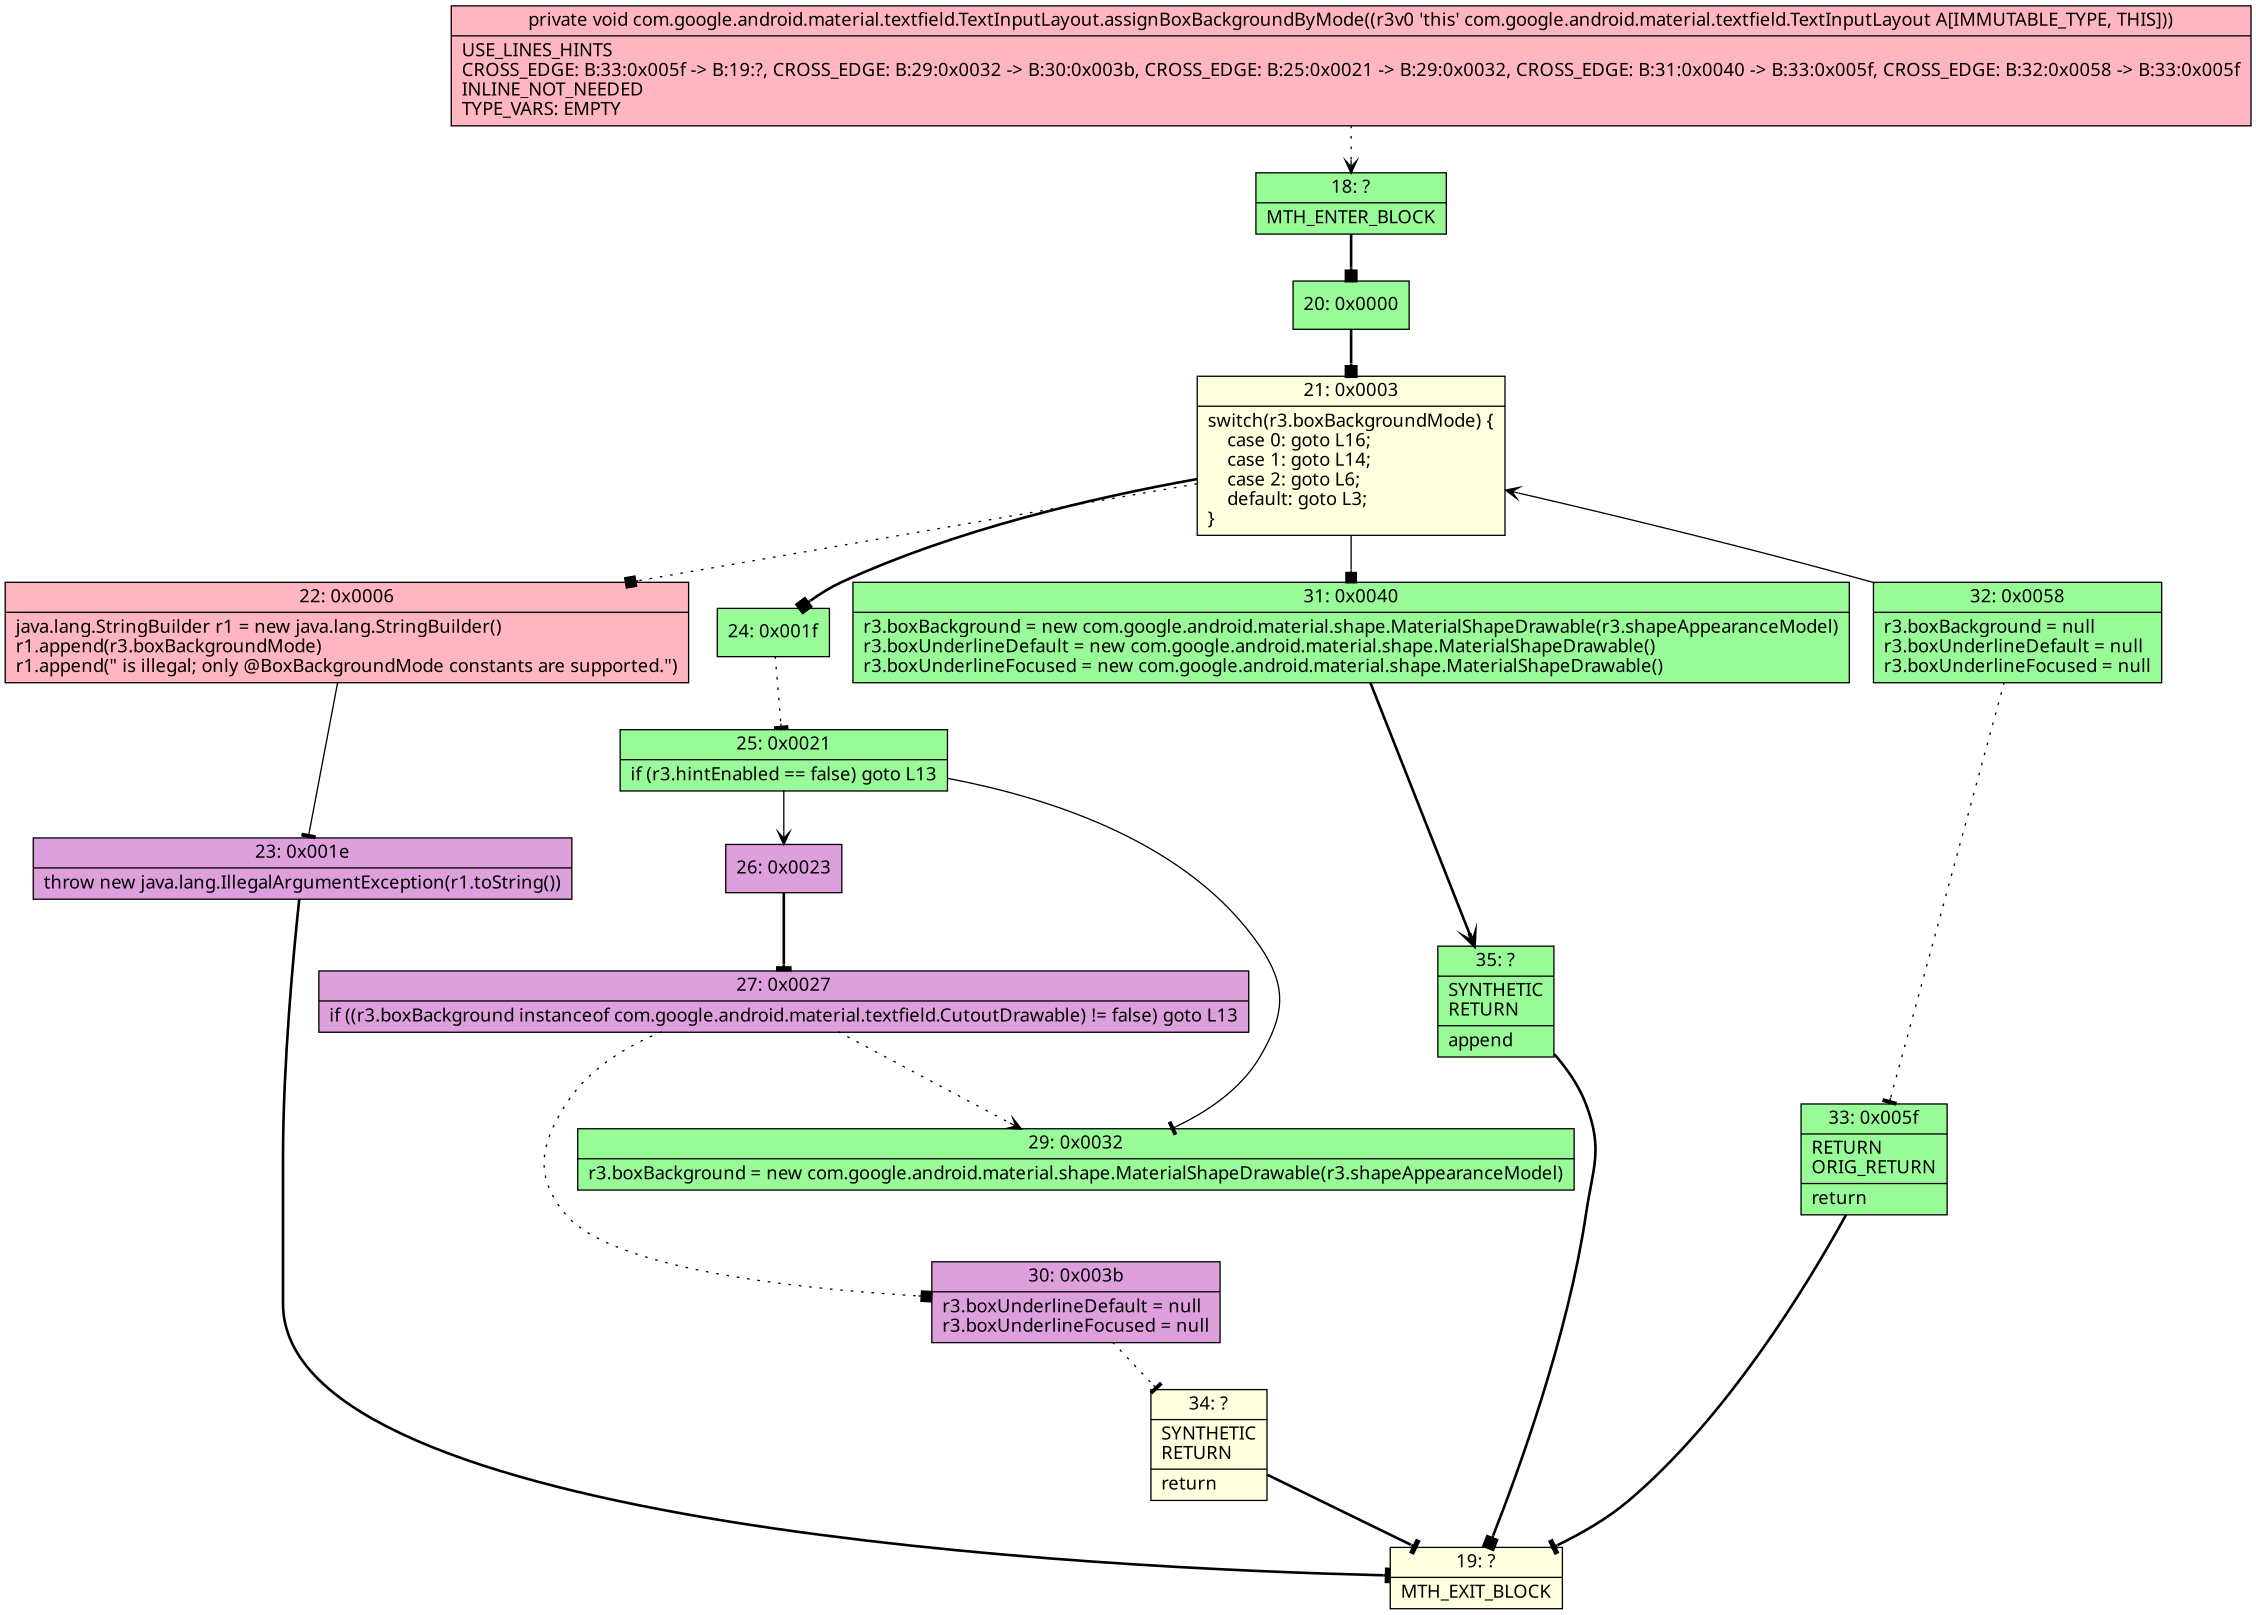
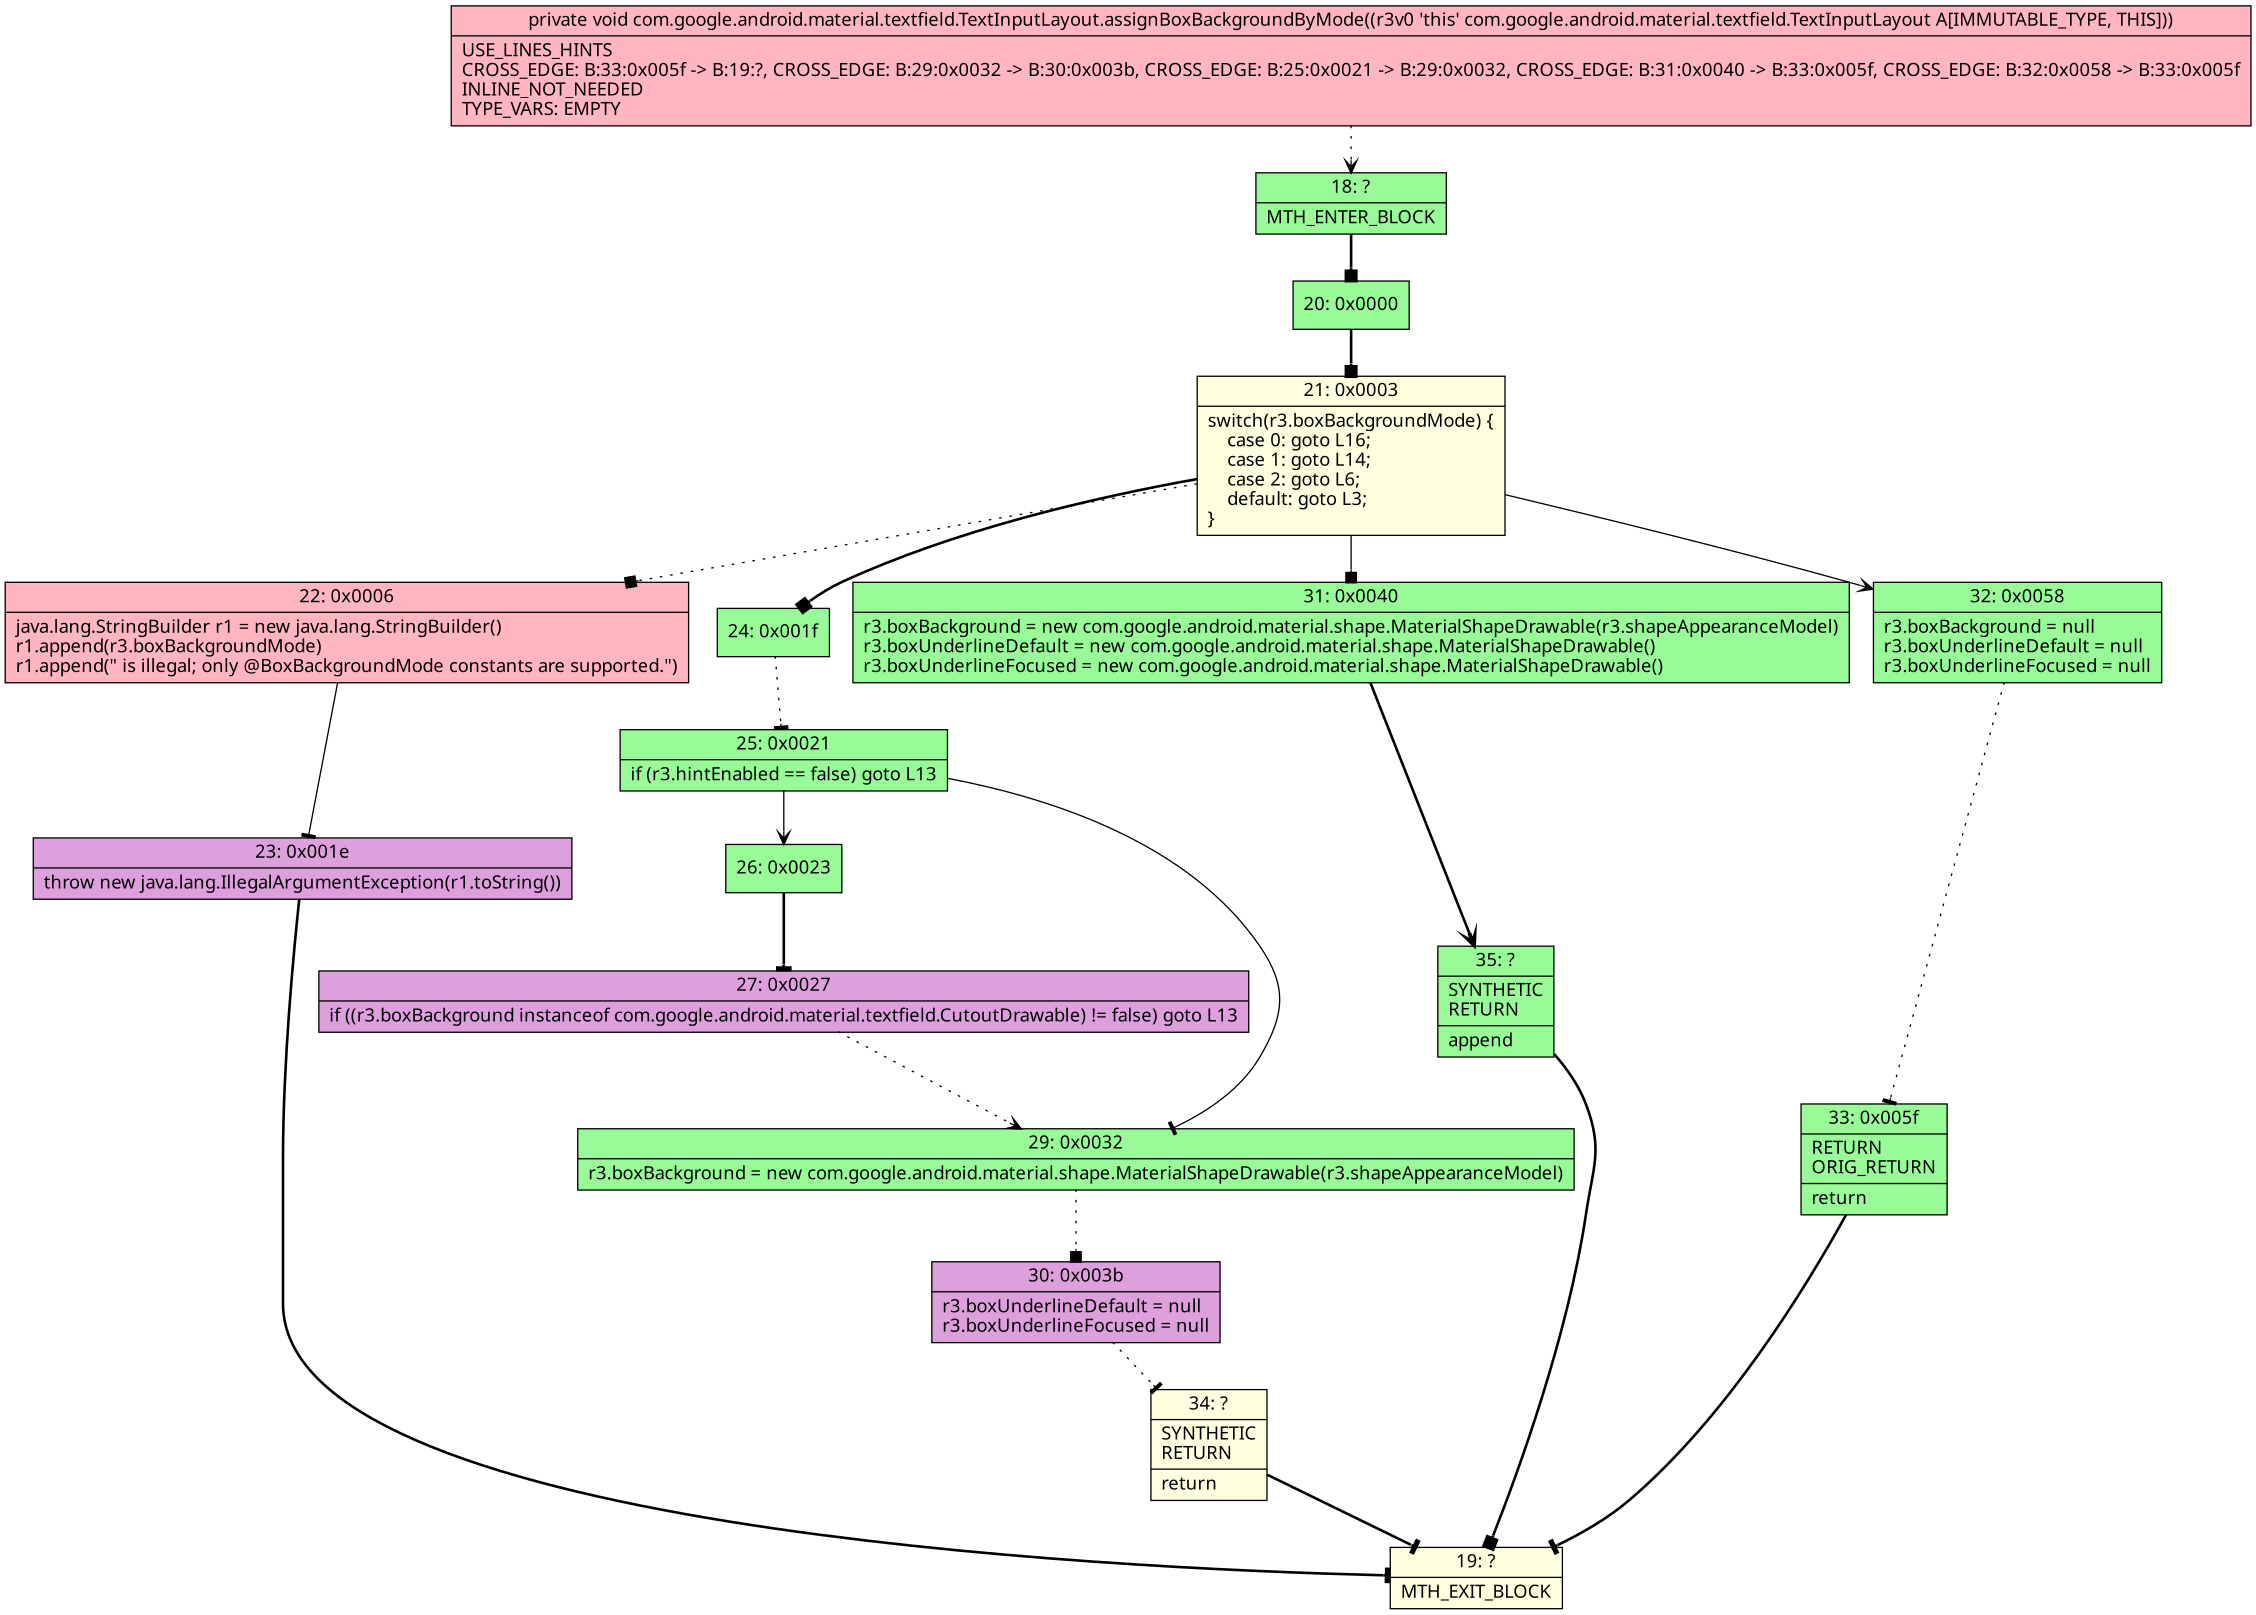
(1697, 536) -> (1683, 538)
(784, 869) -> (784, 869)
(618, 1247) -> (1076, 1219)
